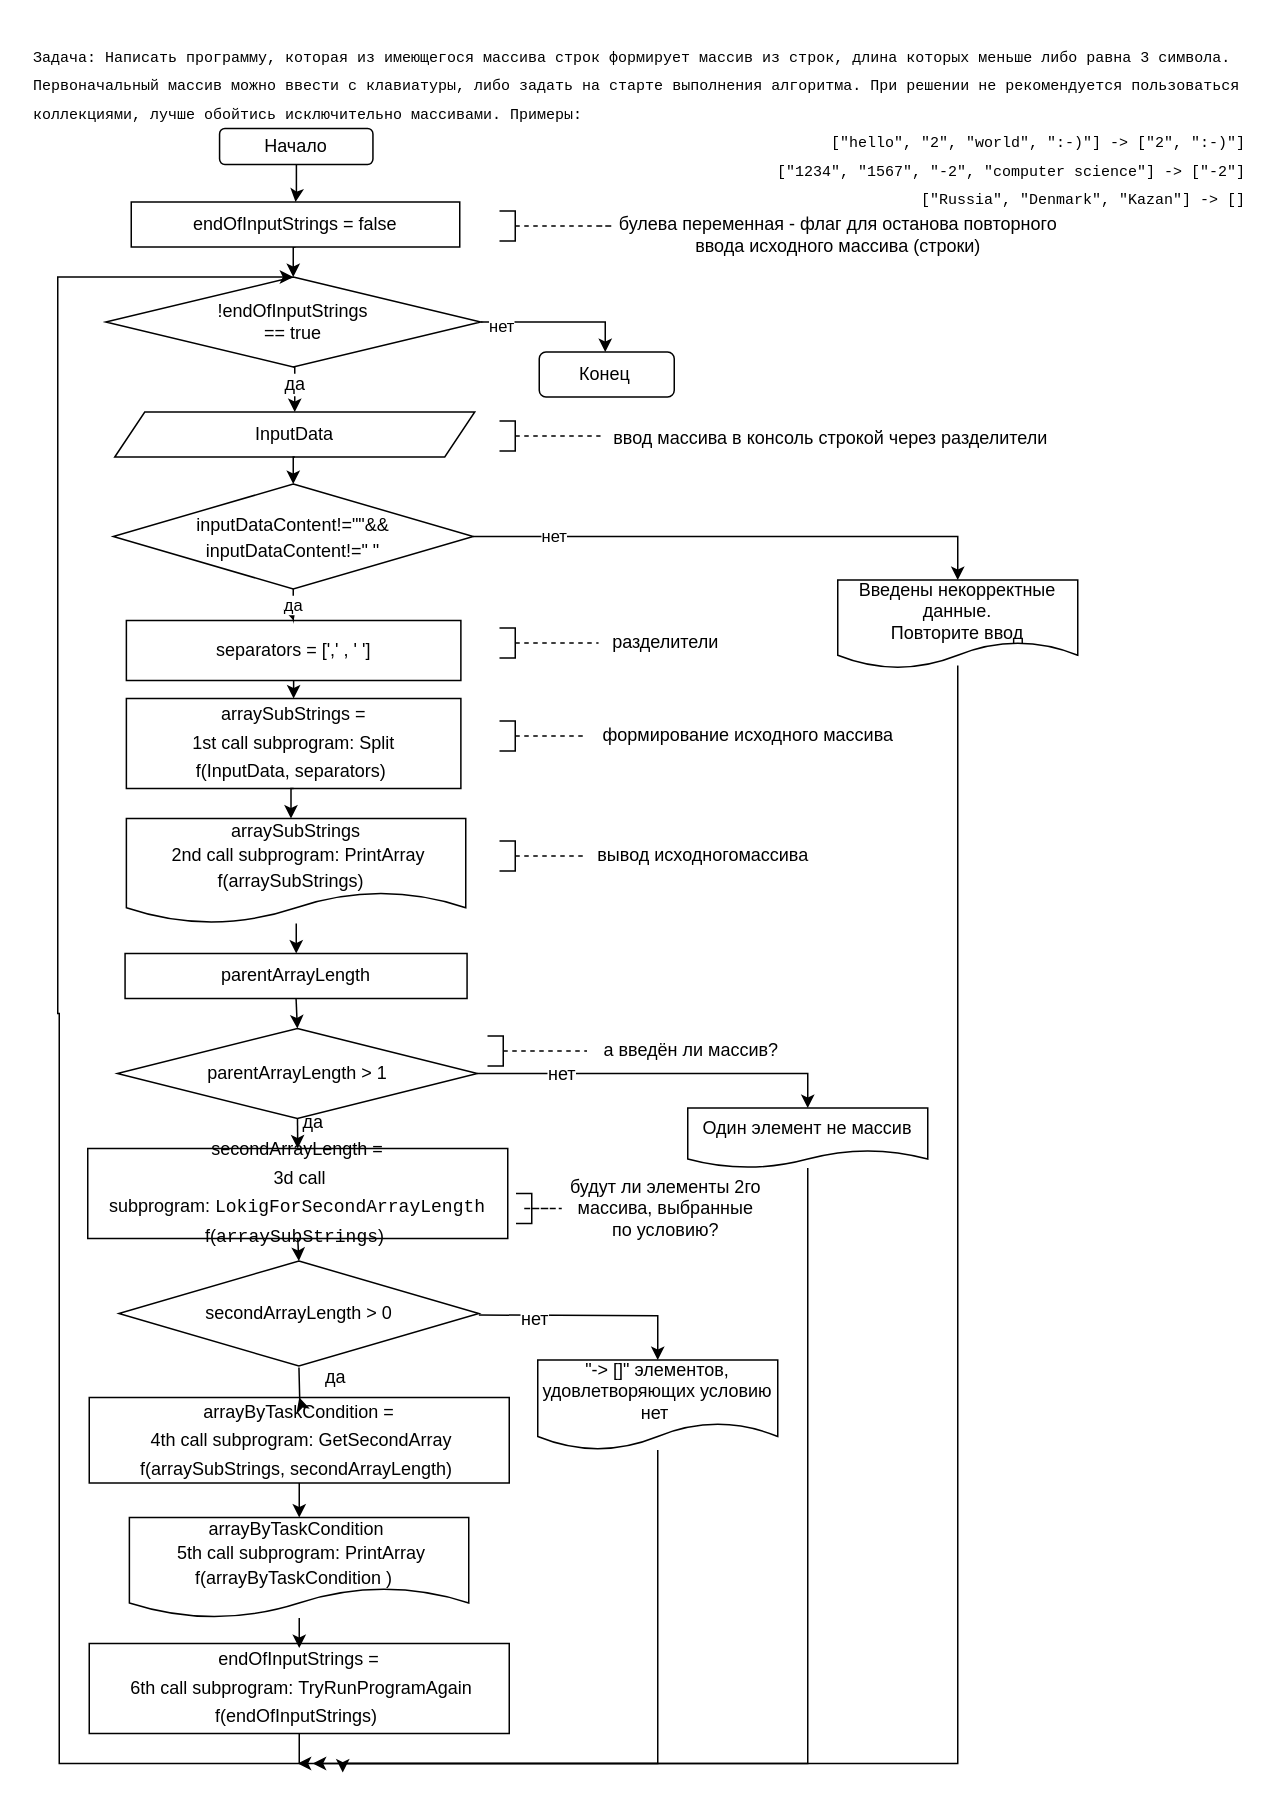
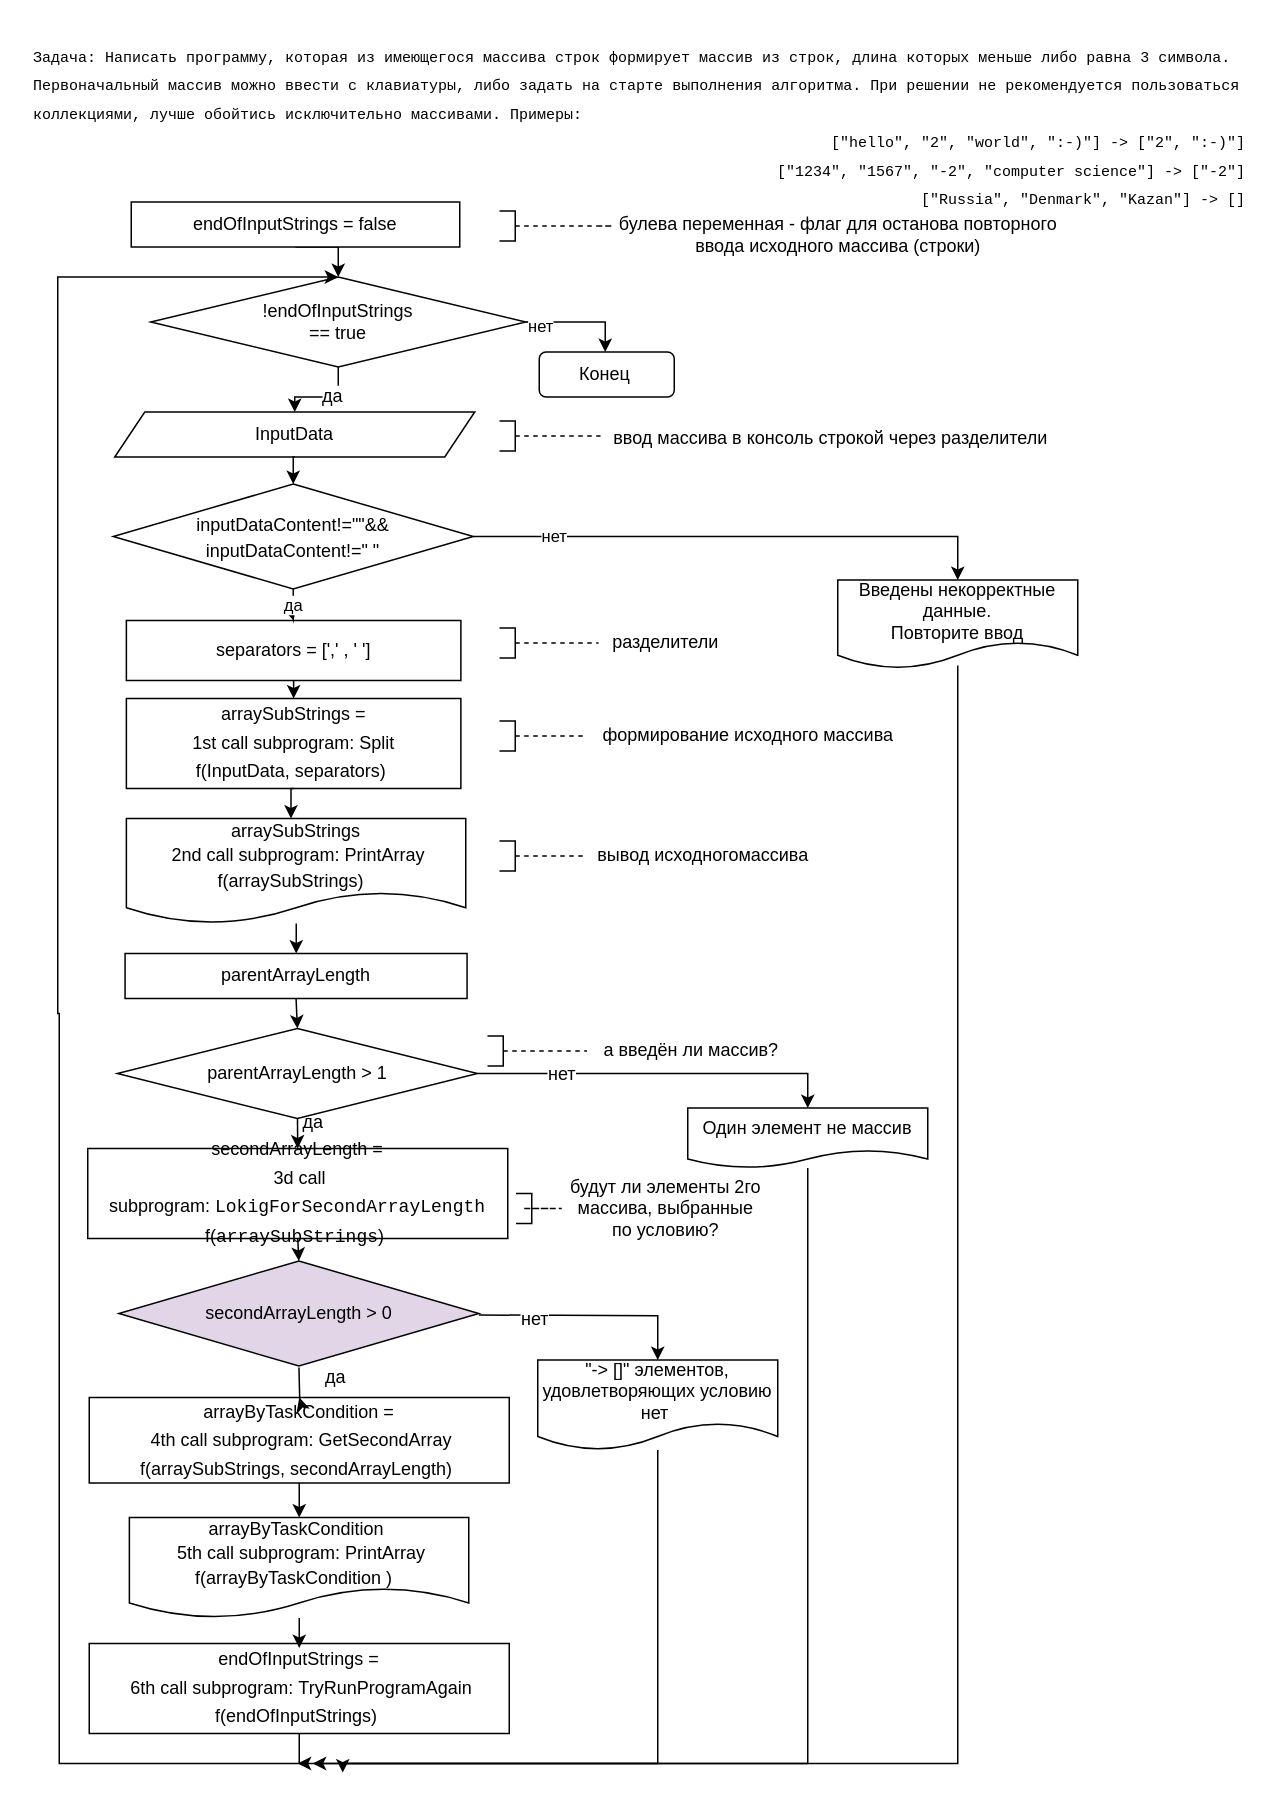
(296, 146) -> none
(296, 179) -> none
(293, 322) -> (338, 322)
(299, 1313) -> (299, 1313)
